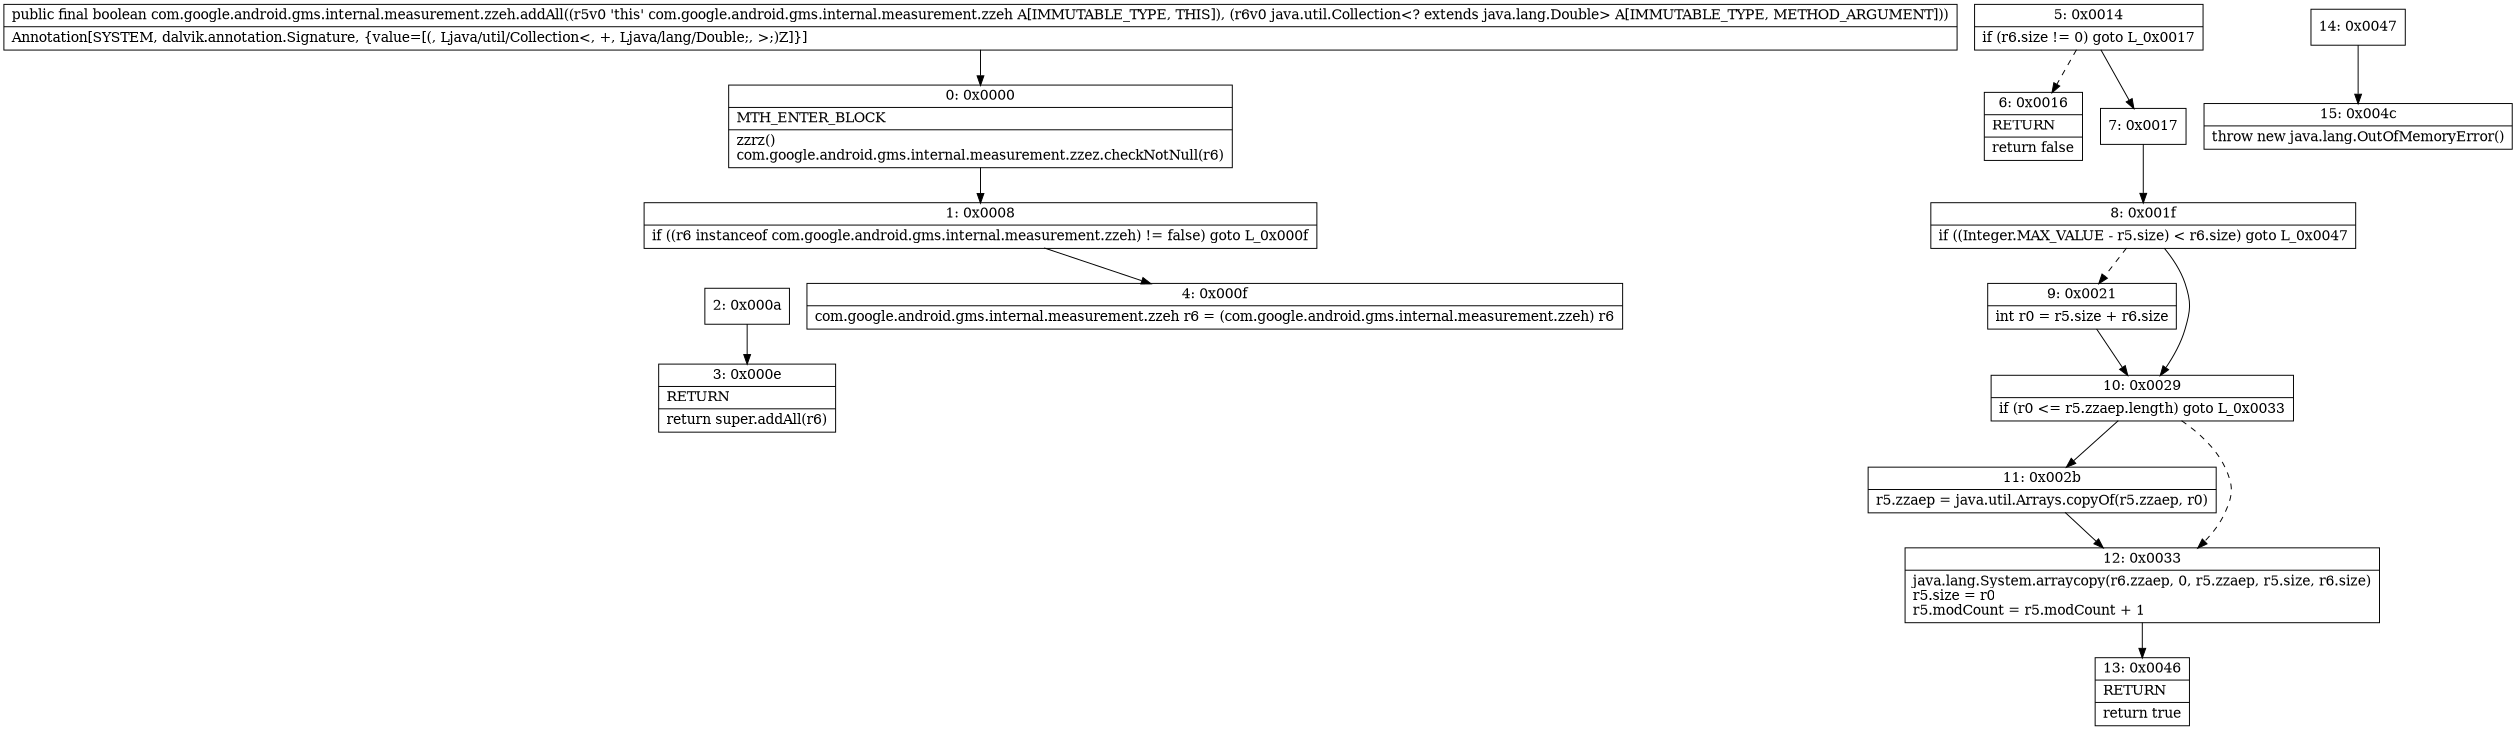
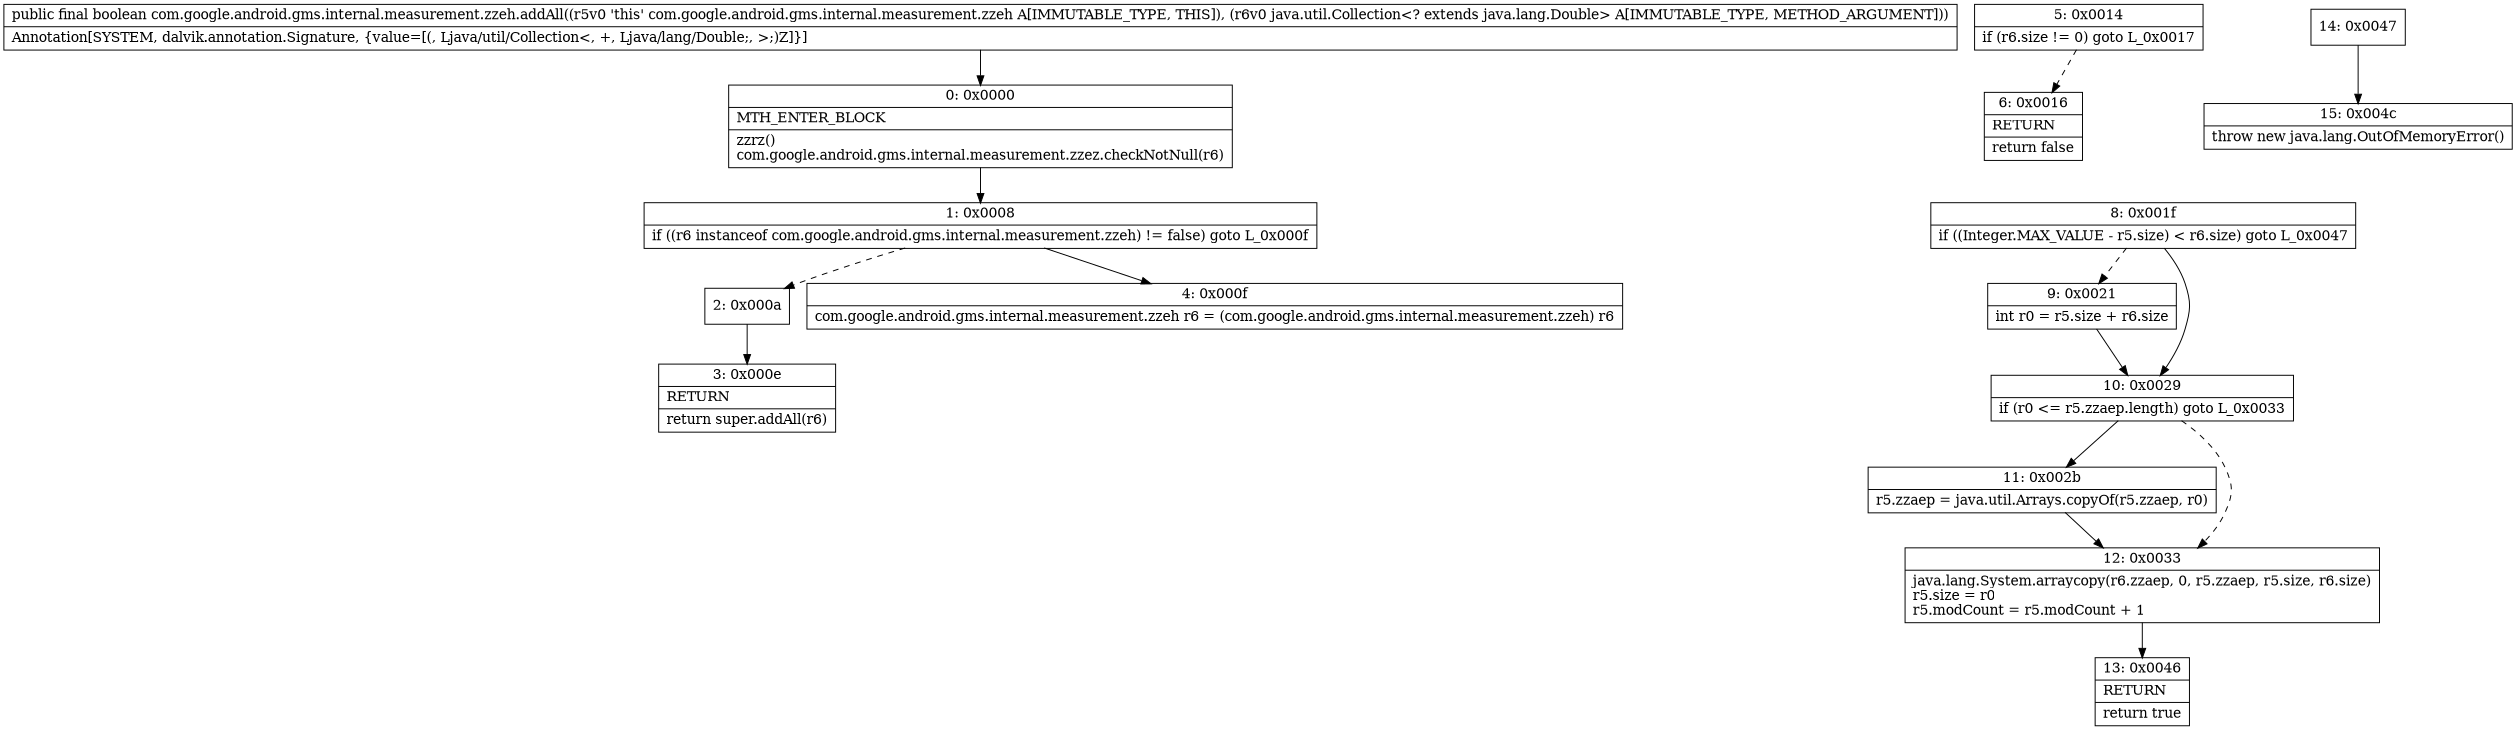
(2143, 126) -> none
none -> (849, 266)
